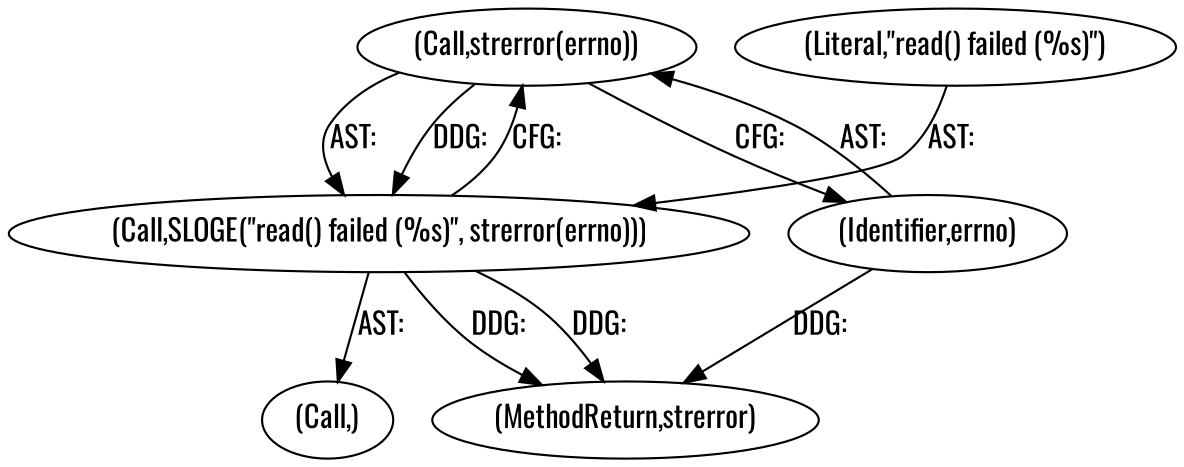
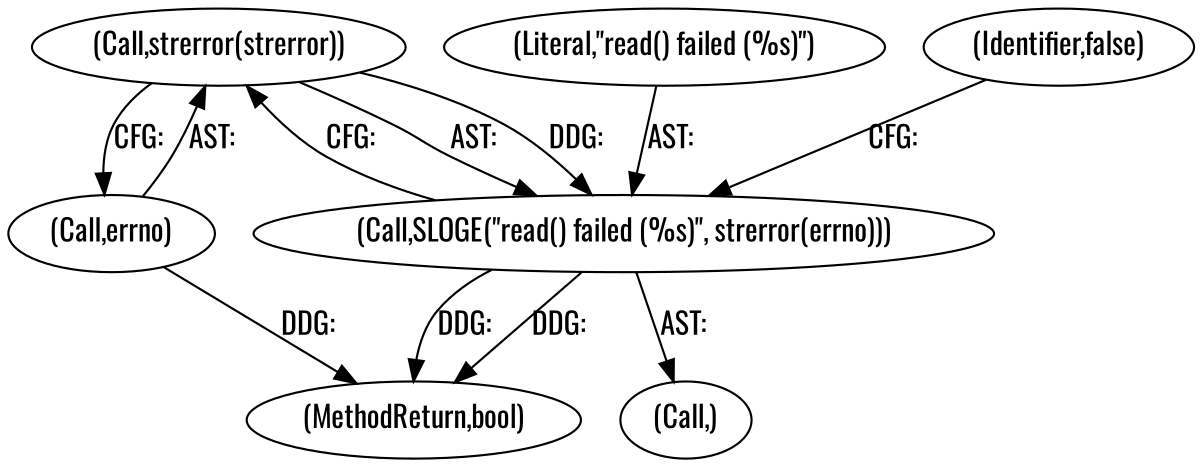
(527, 47) -> (219, 47)
none -> (1059, 47)
(928, 234) -> (112, 234)
(626, 420) -> (414, 420)
